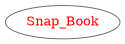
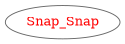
(63, 22) -> (63, 22)
